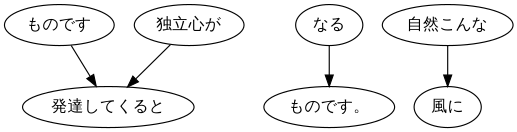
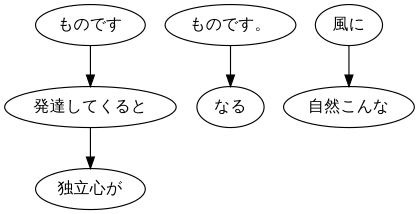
(329, 60) -> (230, 60)
(448, 60) -> (349, 60)
(153, 62) -> (90, 142)
